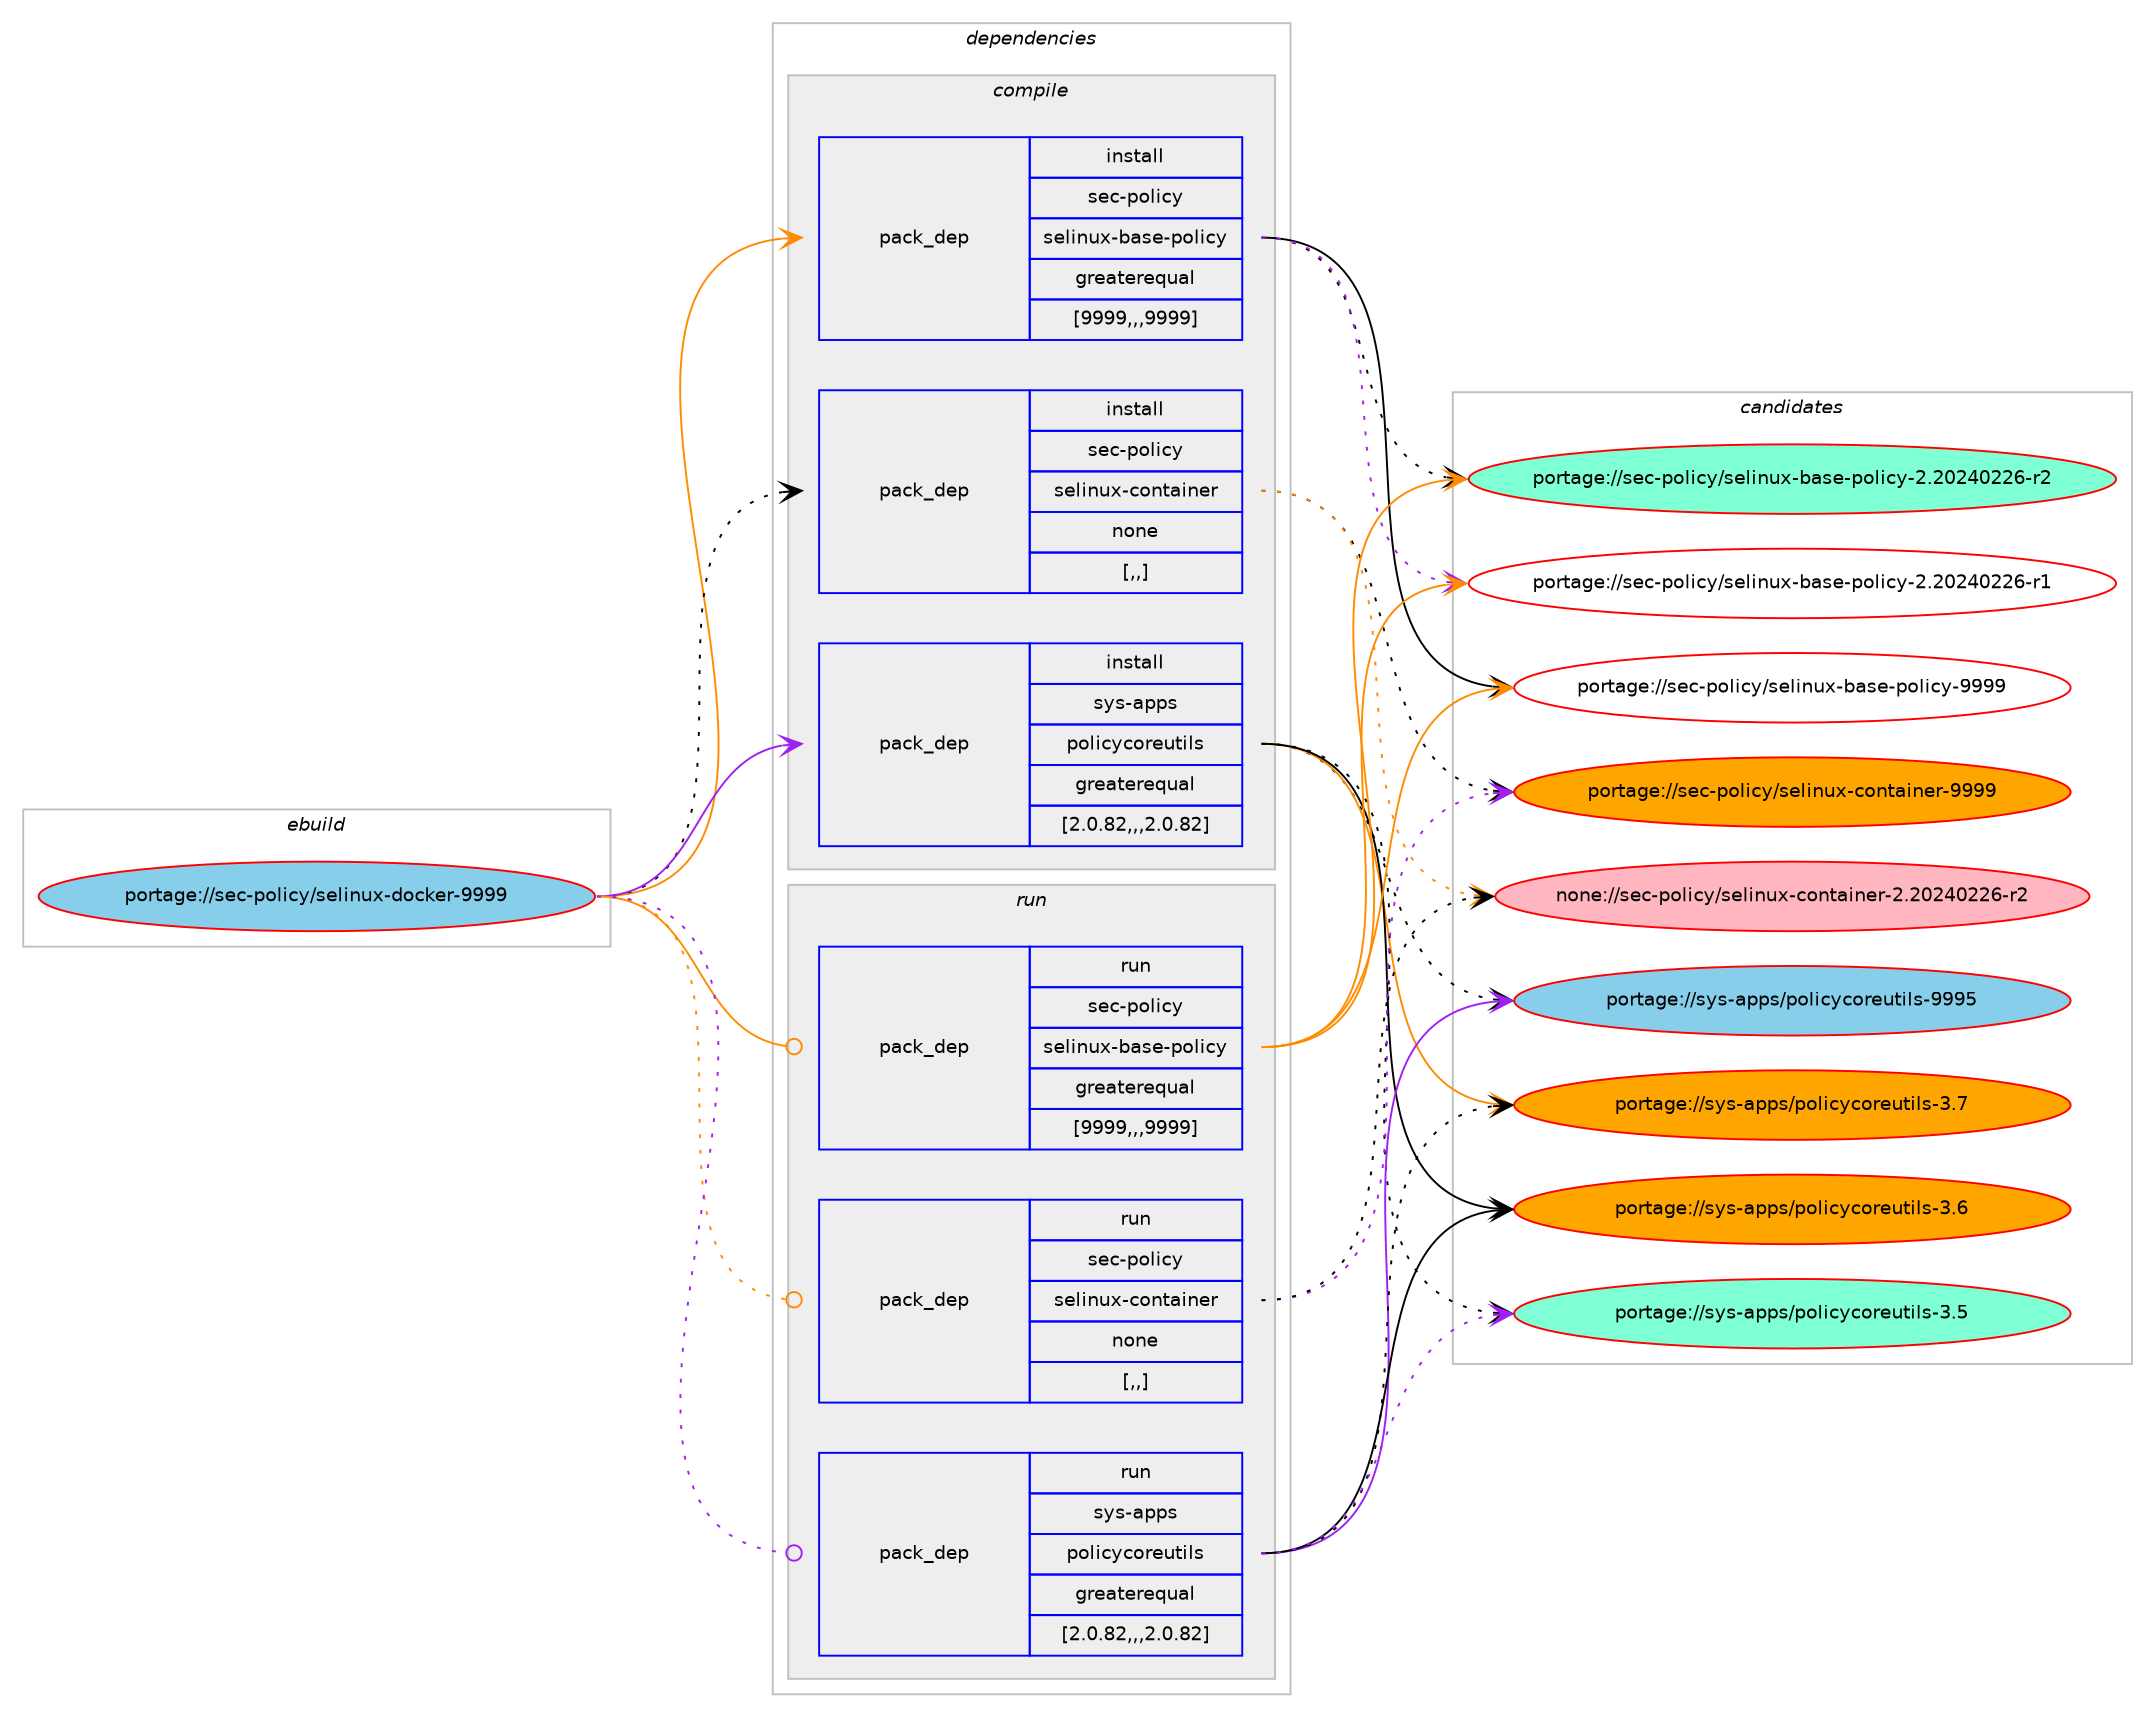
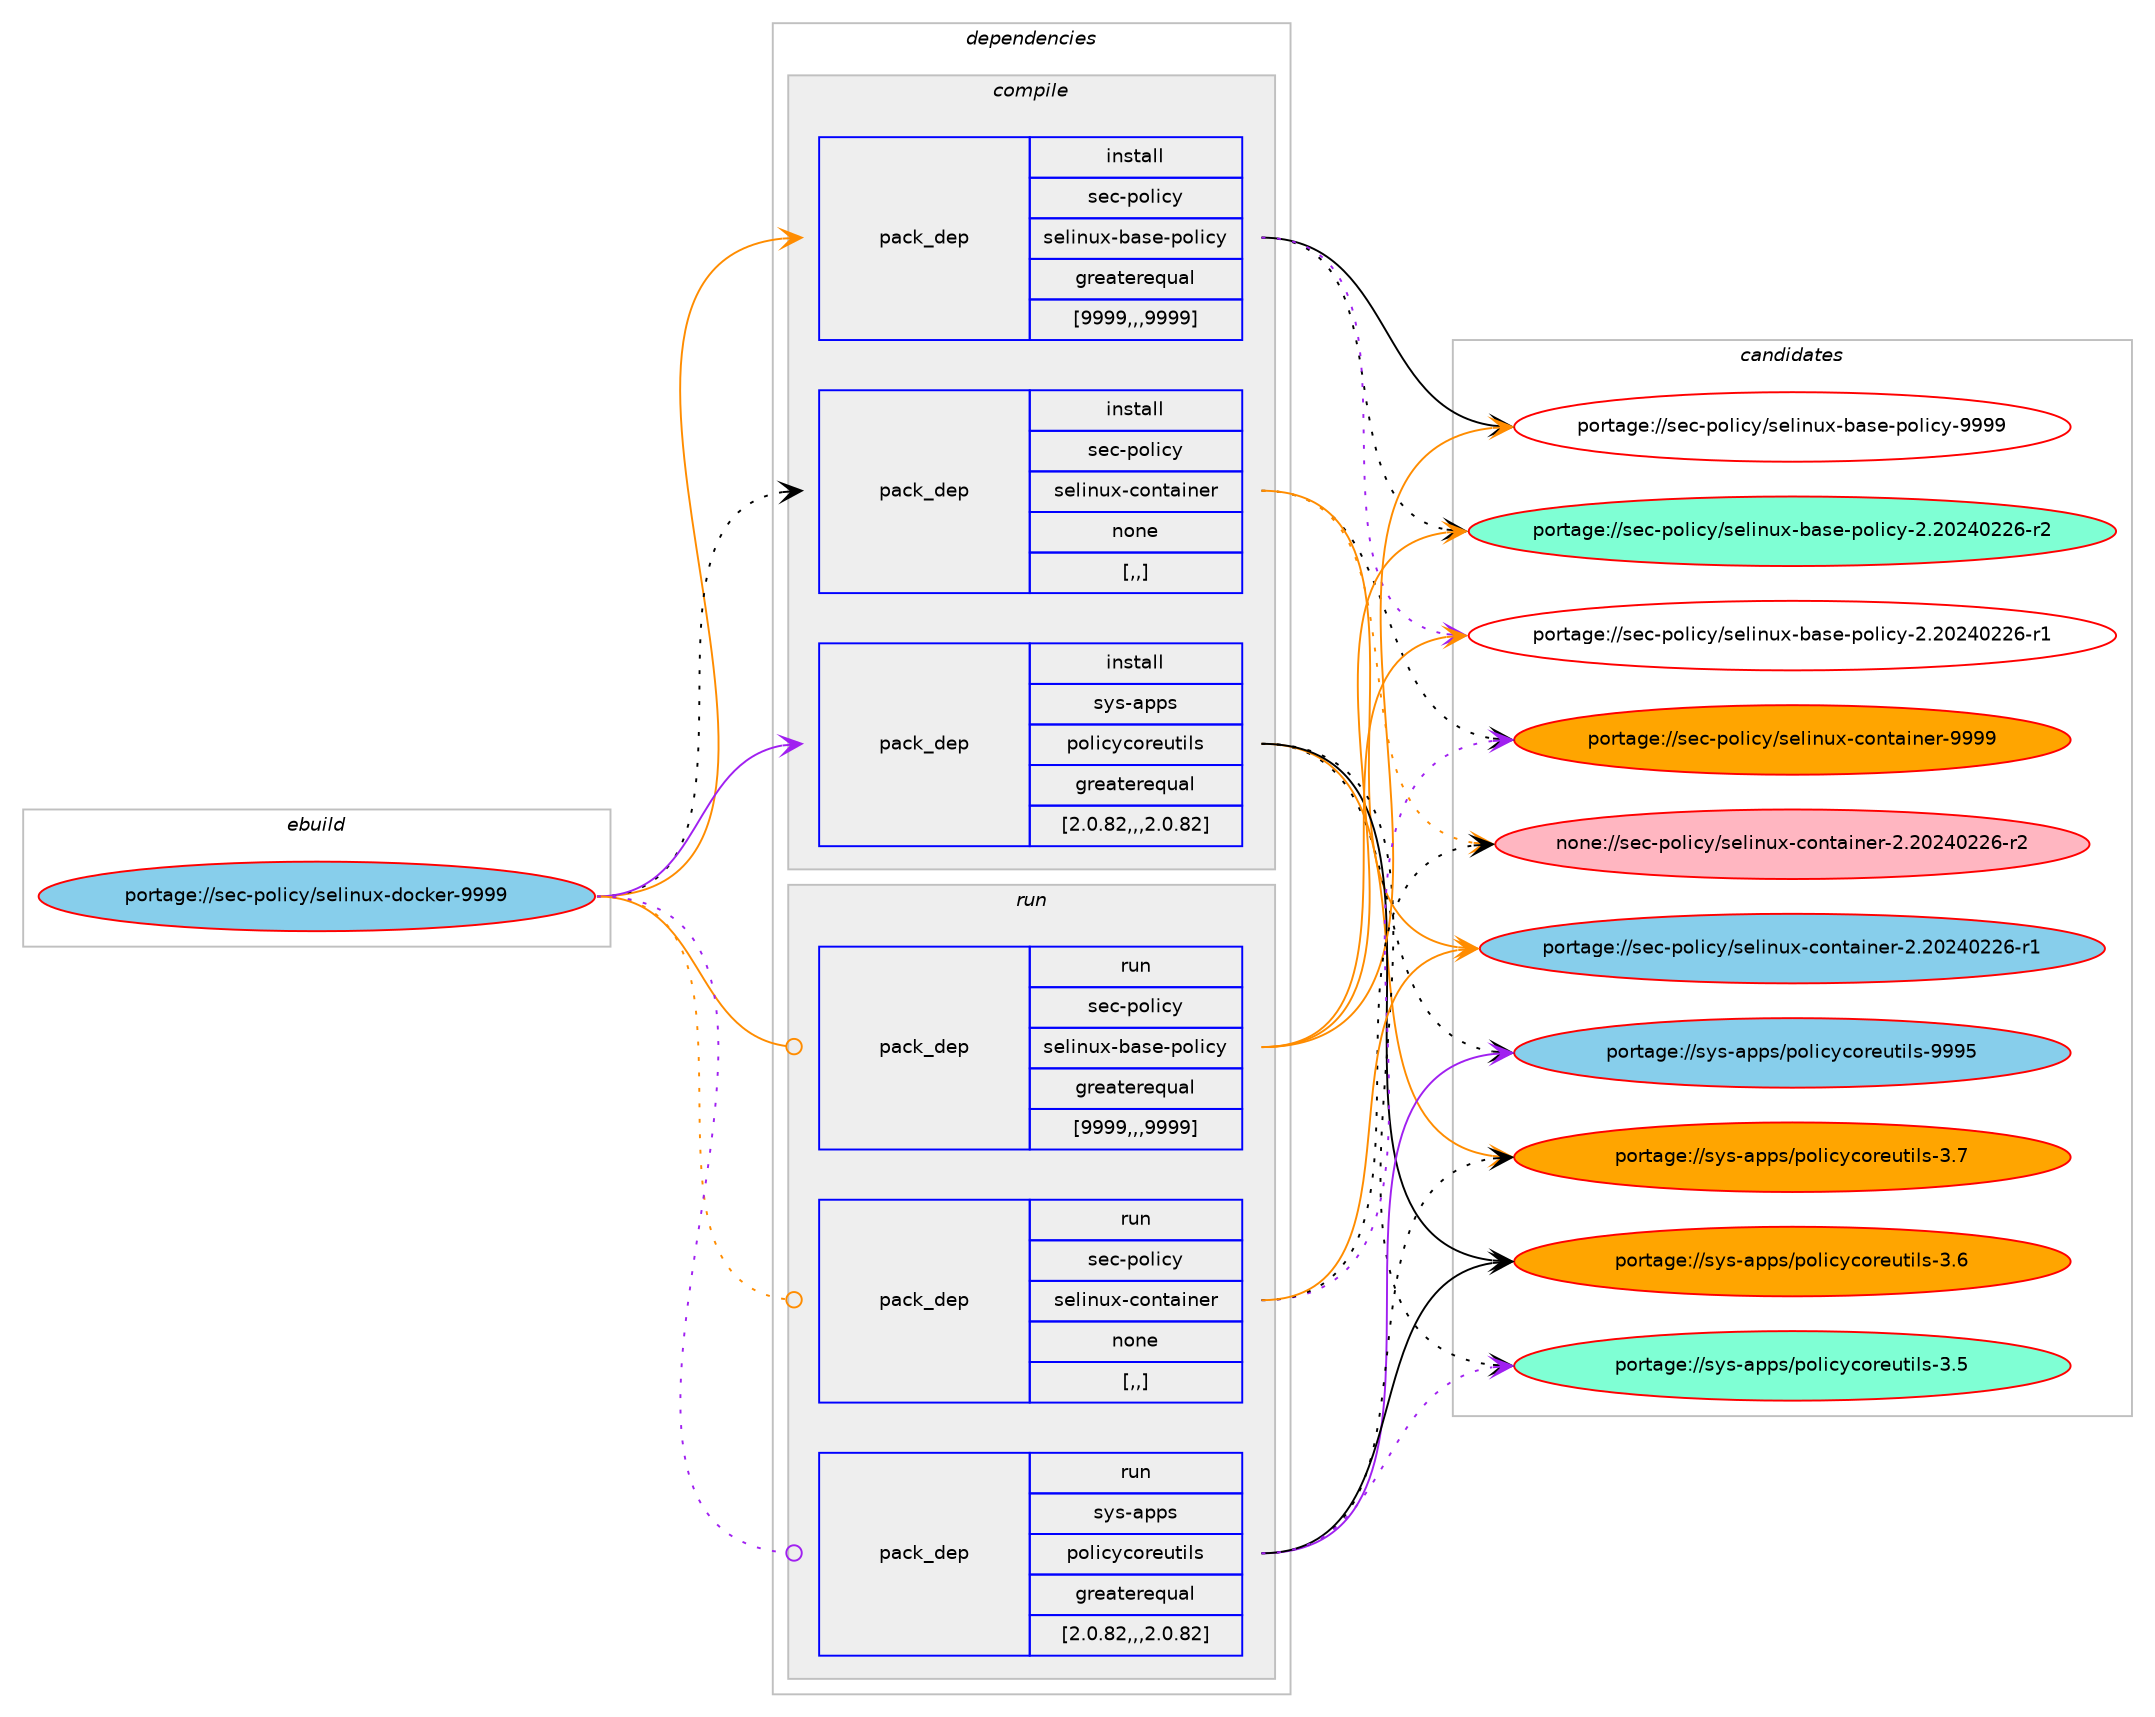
none -> (1792, 949)
